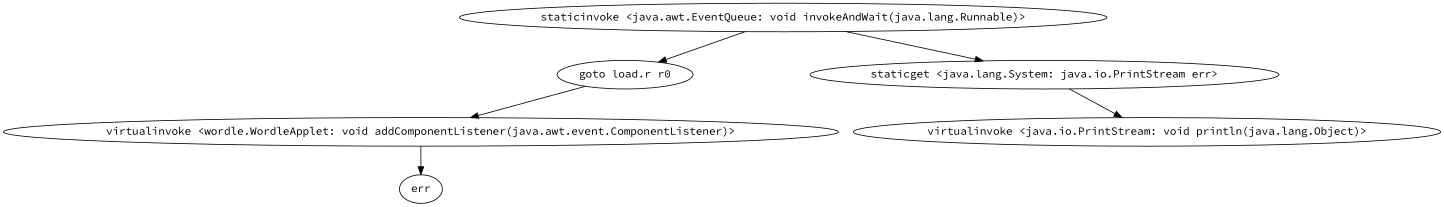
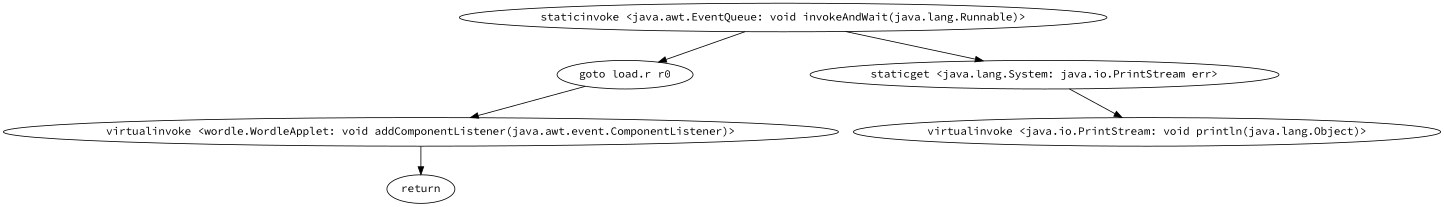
(421, 189) -> (421, 189)
